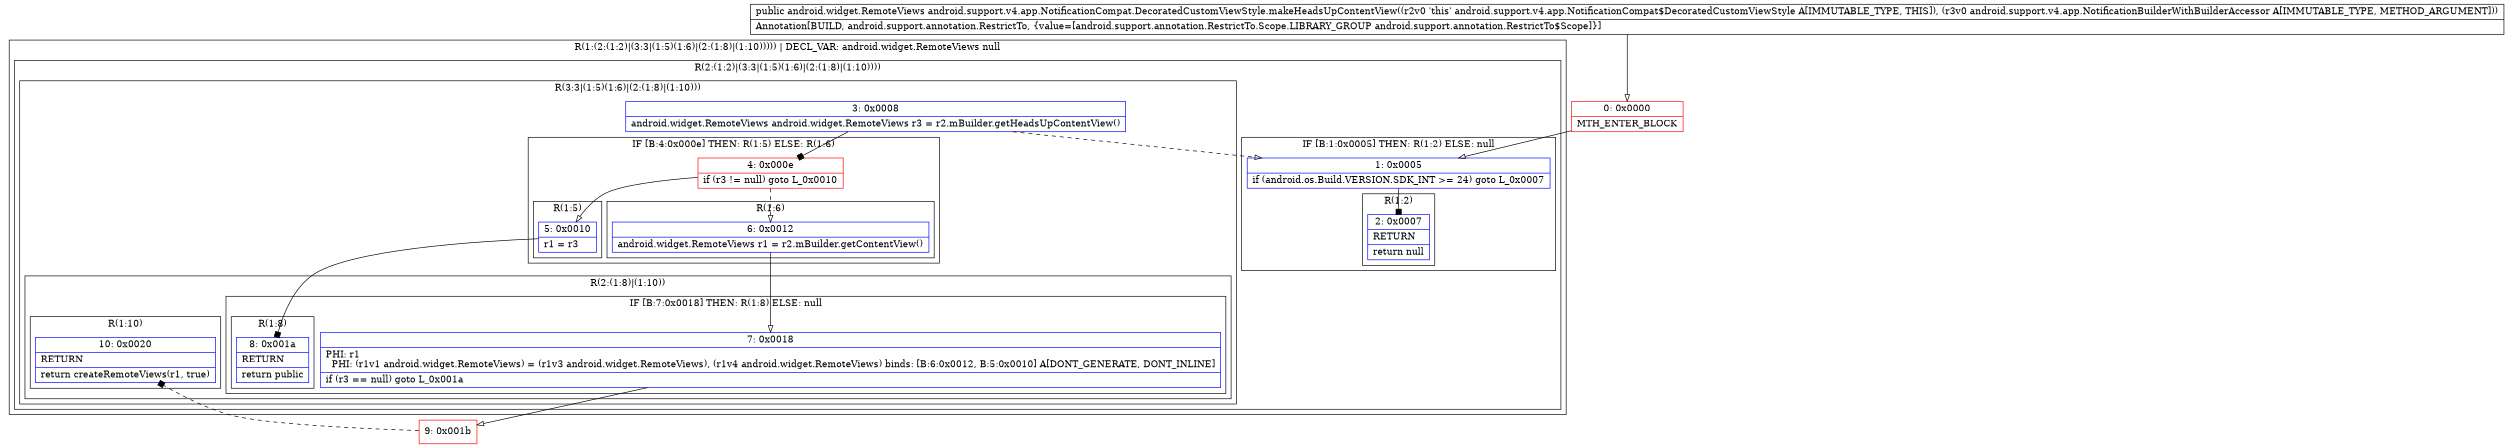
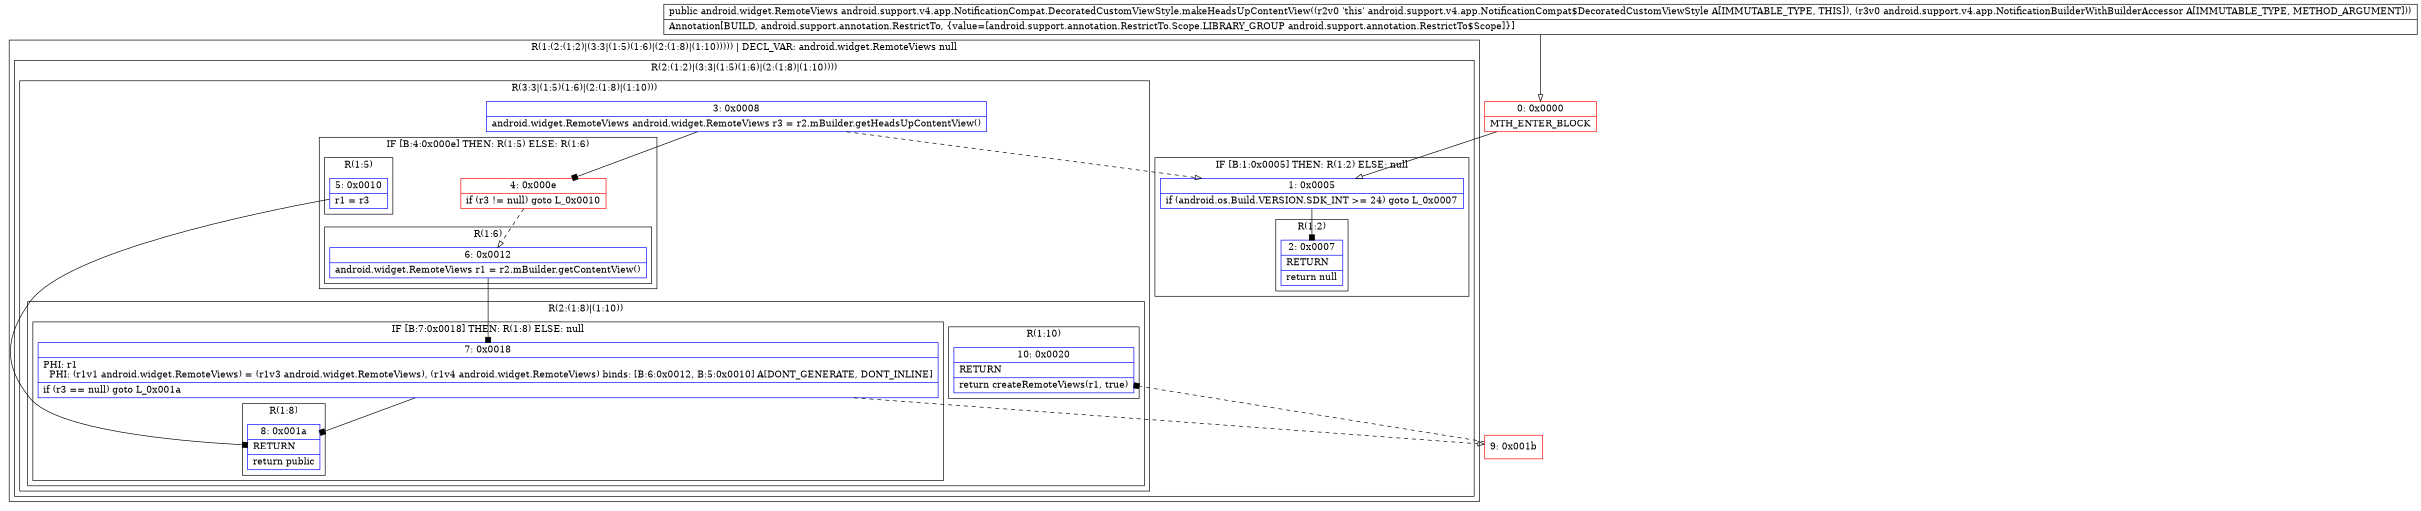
(634, 185) -> none
(771, 289) -> (488, 307)
(566, 406) -> (1166, 421)
none -> (371, 414)
